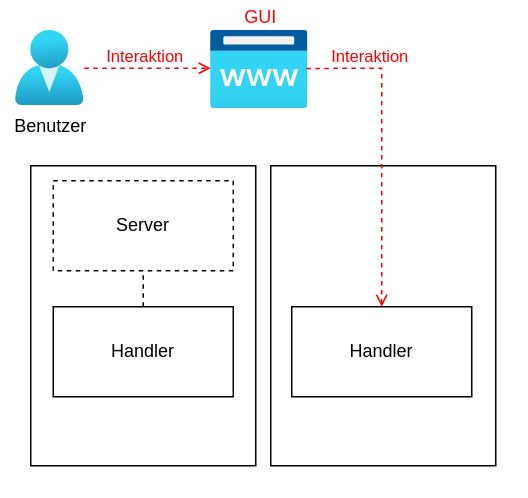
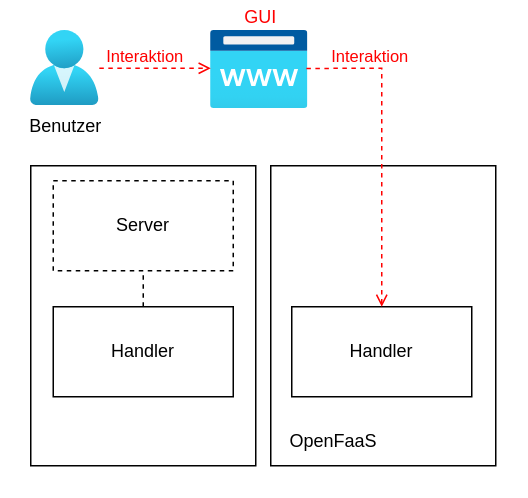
(50, 68) -> (65, 68)
none -> (334, 442)
